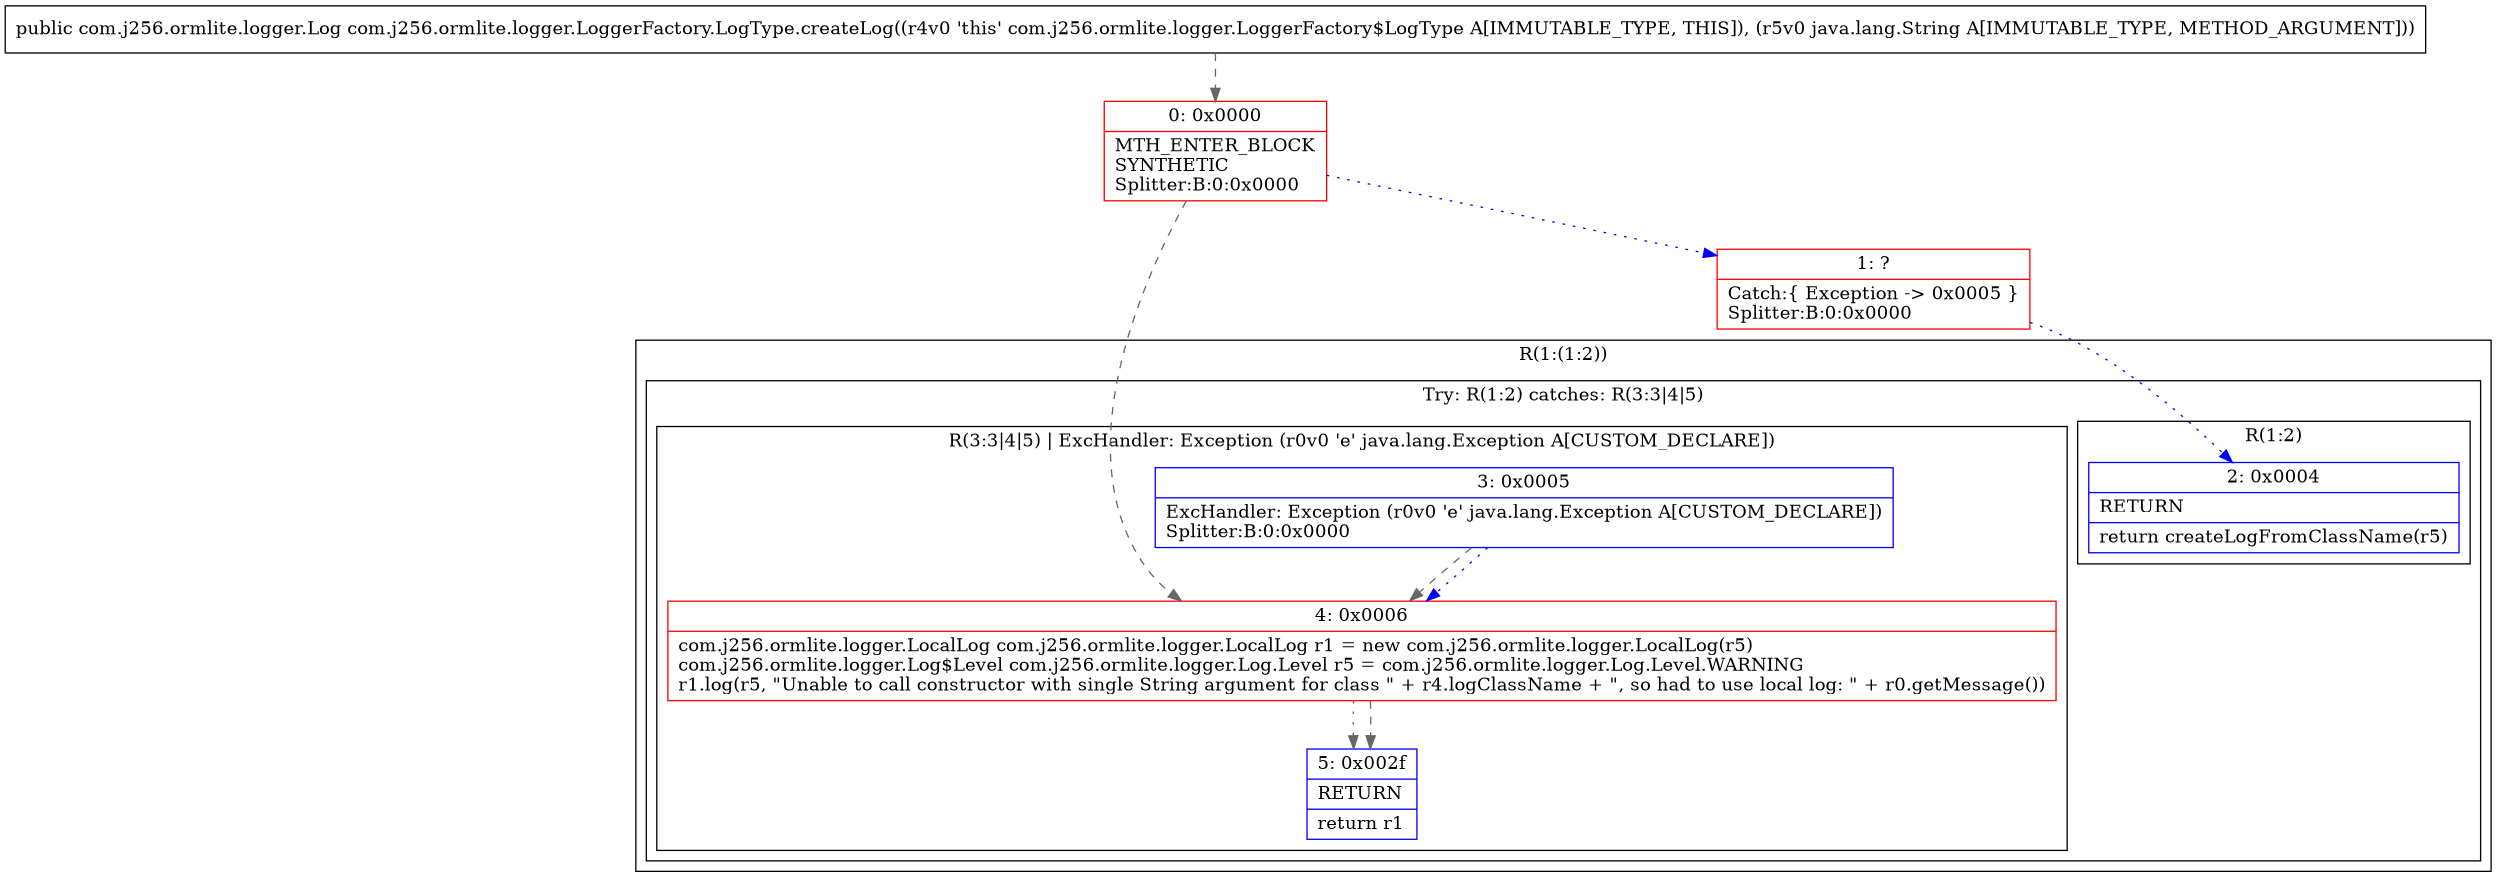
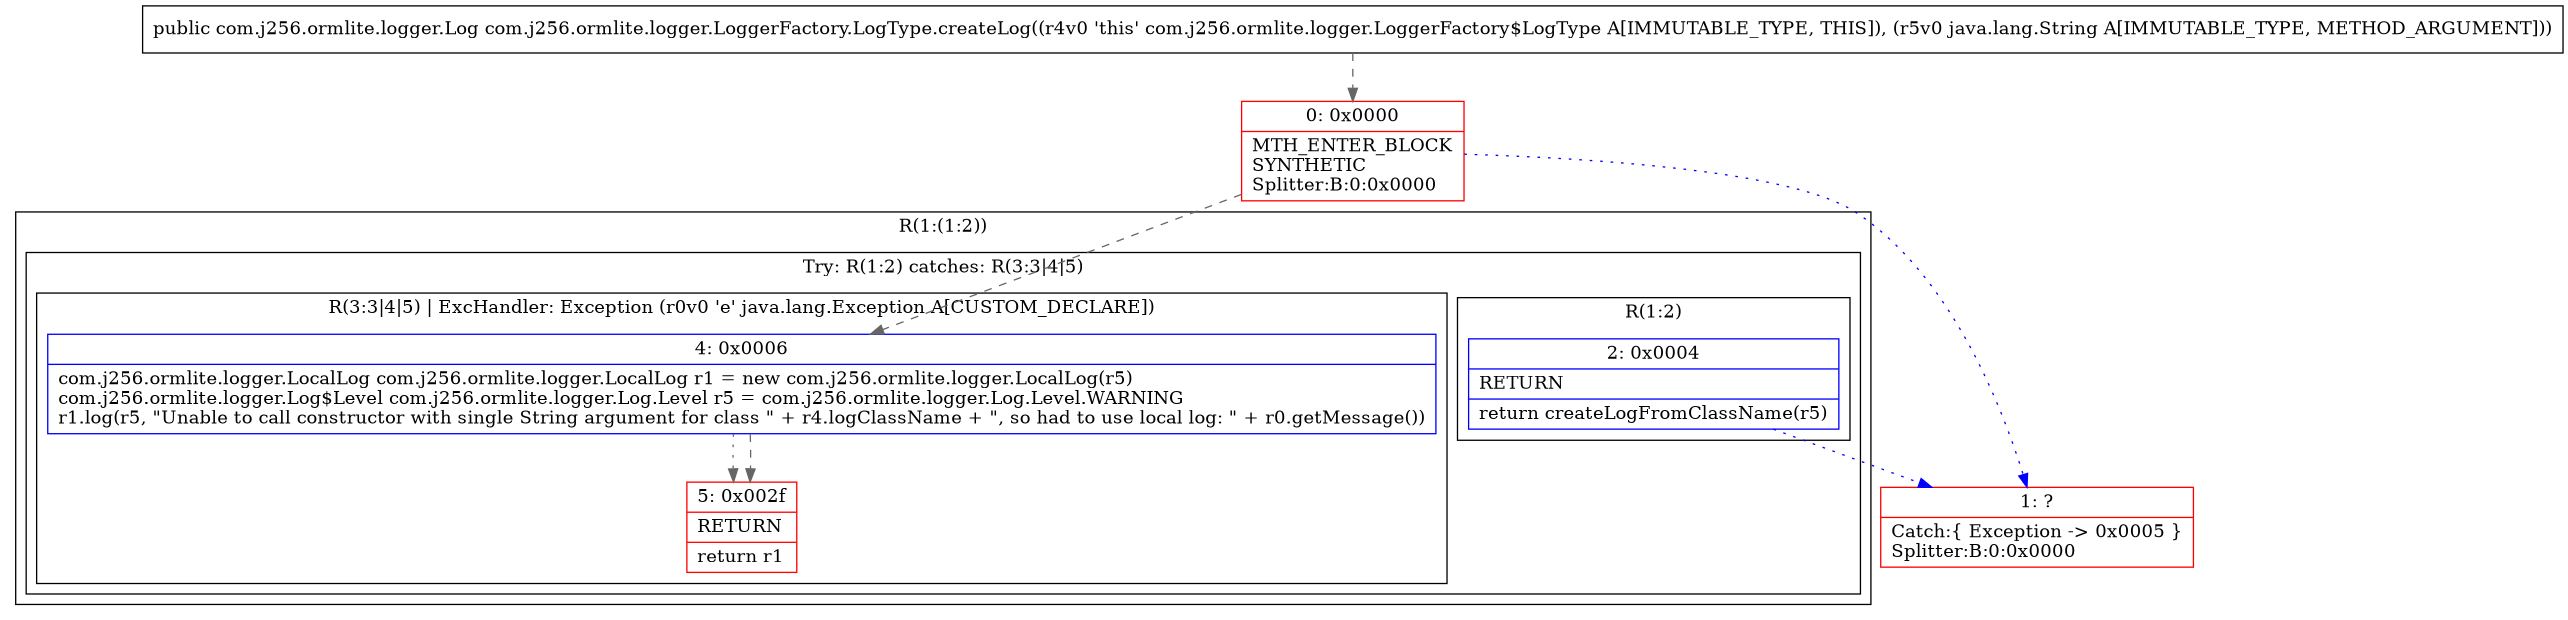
(2123, 371) -> (1846, 456)
(1524, 508) -> none
(1362, 651) -> (742, 384)
(1362, 794) -> (742, 527)
